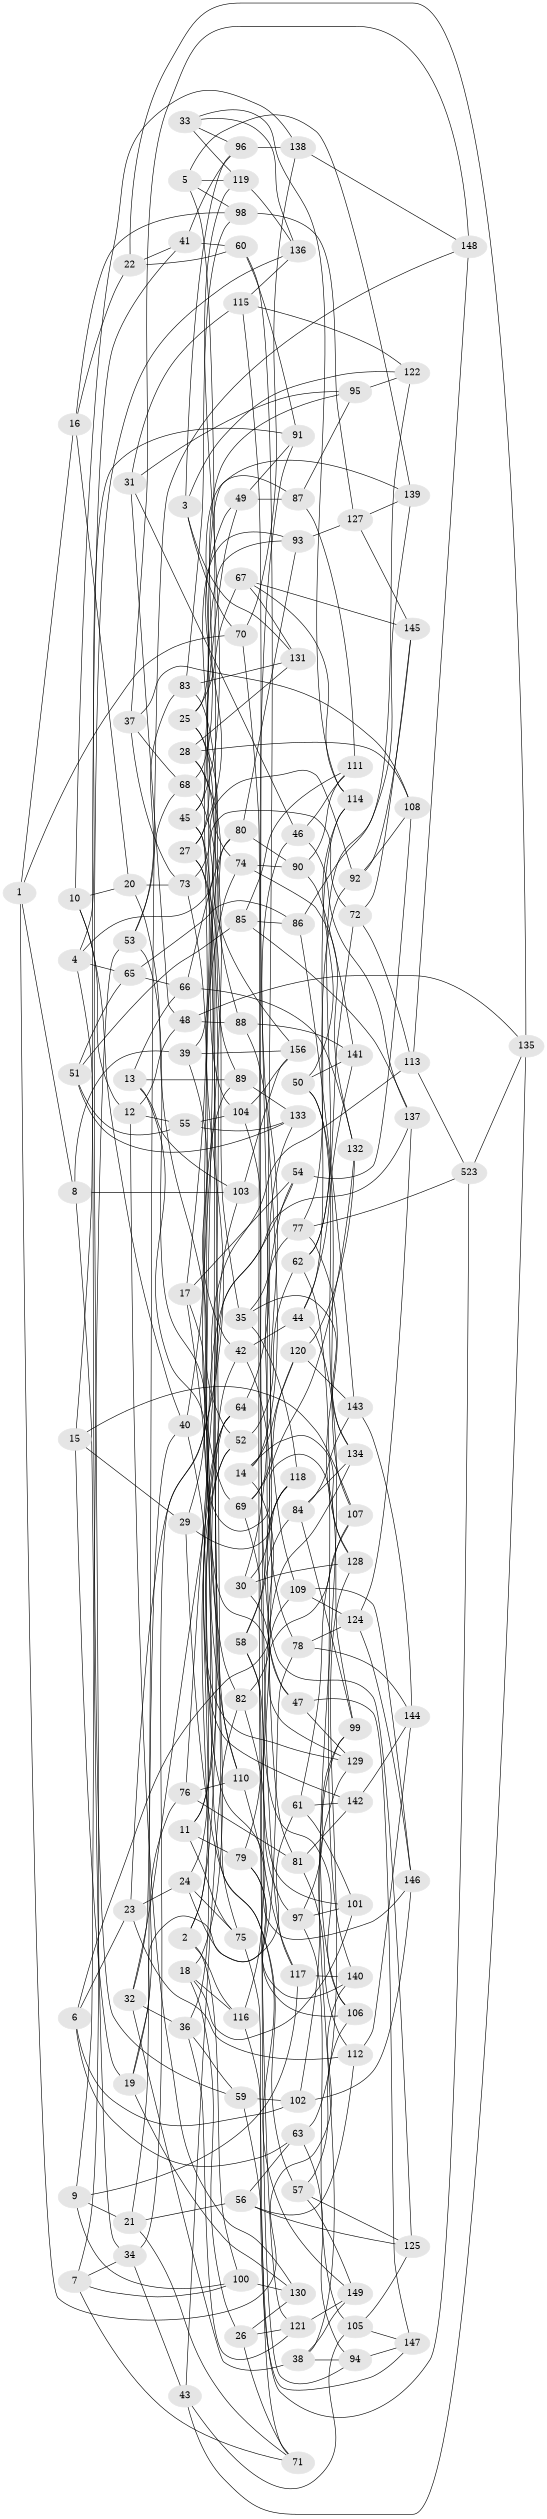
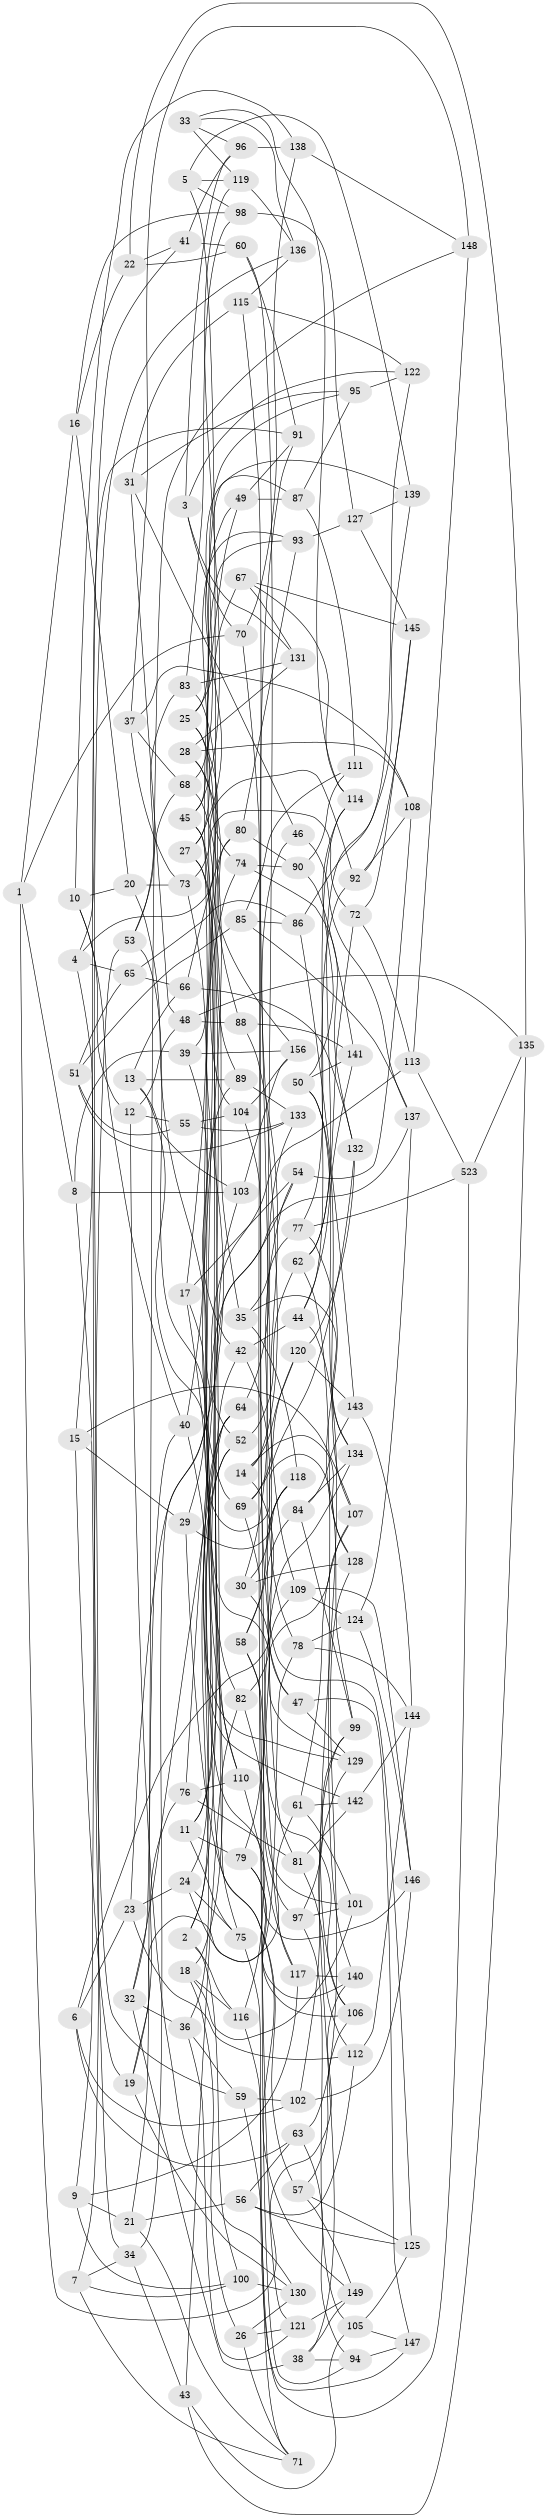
(325, 802) -> none
